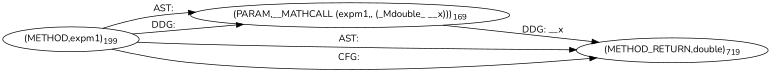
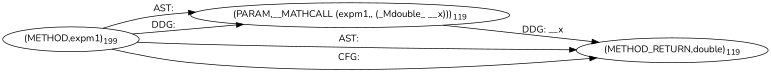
(460, 14) -> (460, 14)
(733, 49) -> (733, 49)
